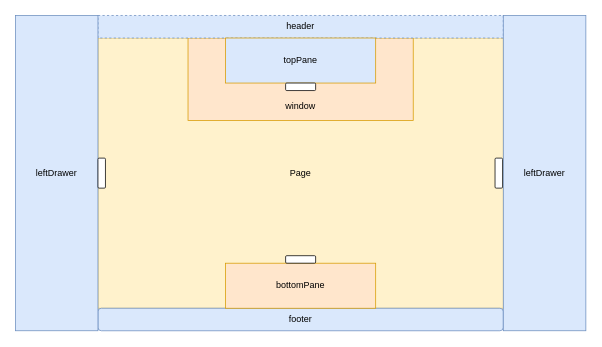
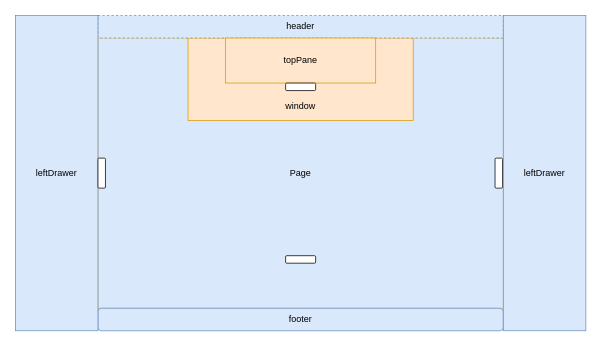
(300, 60) -> (300, 60)
(300, 173) -> (300, 173)
(300, 285) -> none
